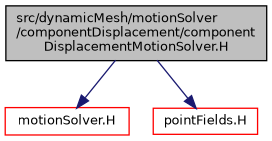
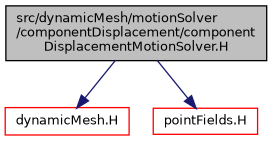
(67, 121) -> (67, 121)
